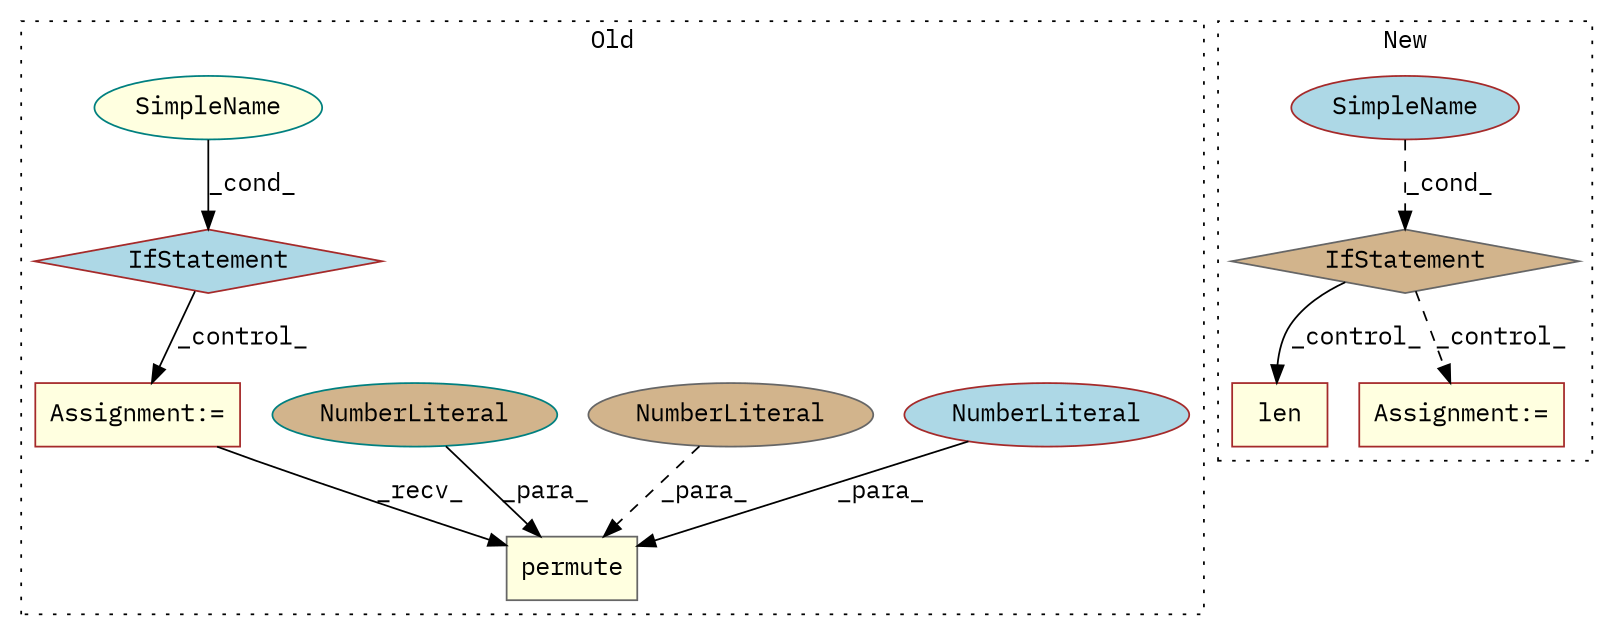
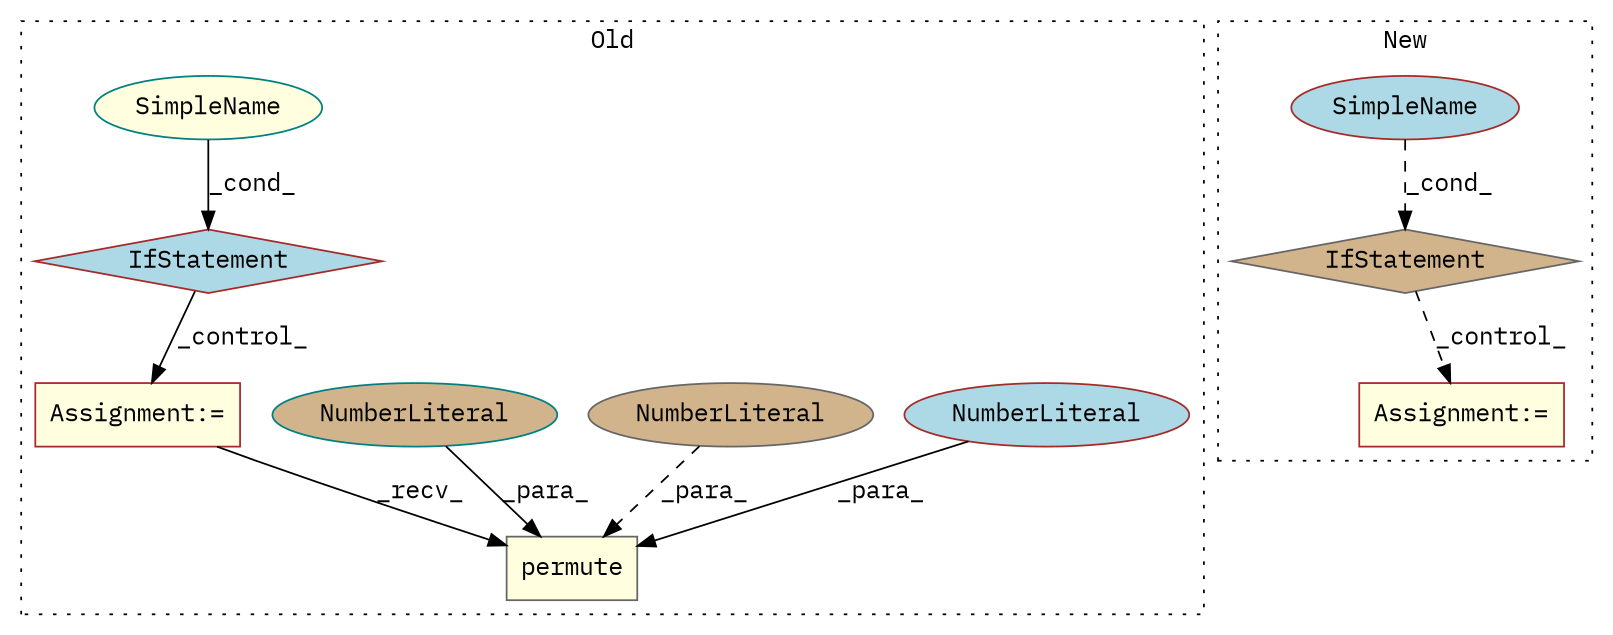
(1280, 415) -> none
